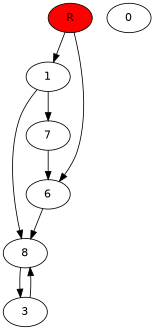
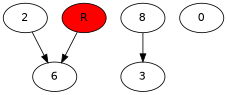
(48, 77) -> none
(48, 136) -> (25, 18)
(38, 220) -> none
(31, 287) -> none
